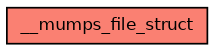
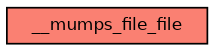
(107, 26) -> (107, 26)
